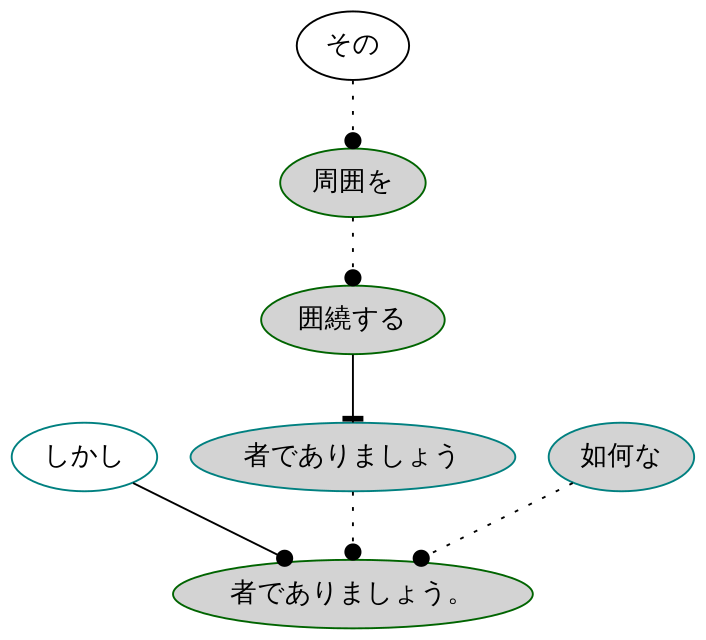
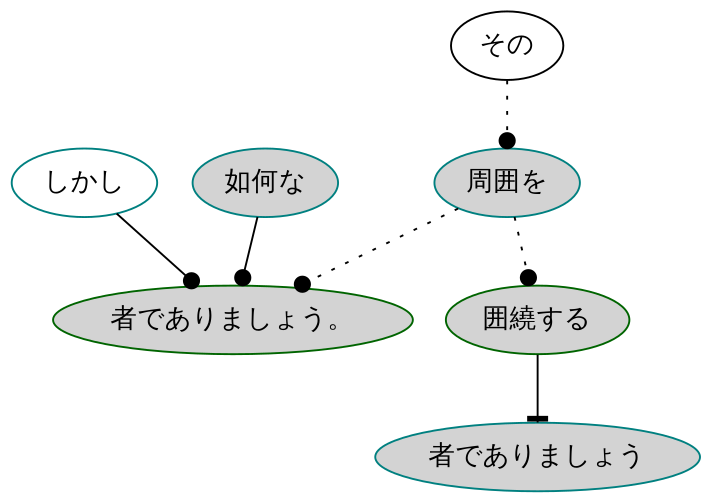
(353, 183) -> (507, 183)
(353, 518) -> (384, 245)
(501, 519) -> (251, 244)
